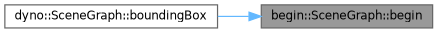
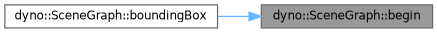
(347, 16) -> (347, 16)
